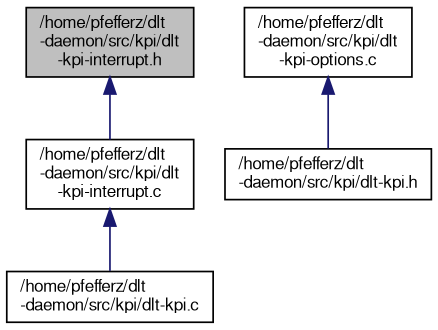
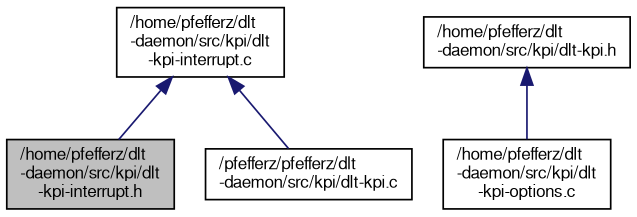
(110, 117) -> (140, 115)
(328, 121) -> (527, 112)
(110, 297) -> (309, 174)
